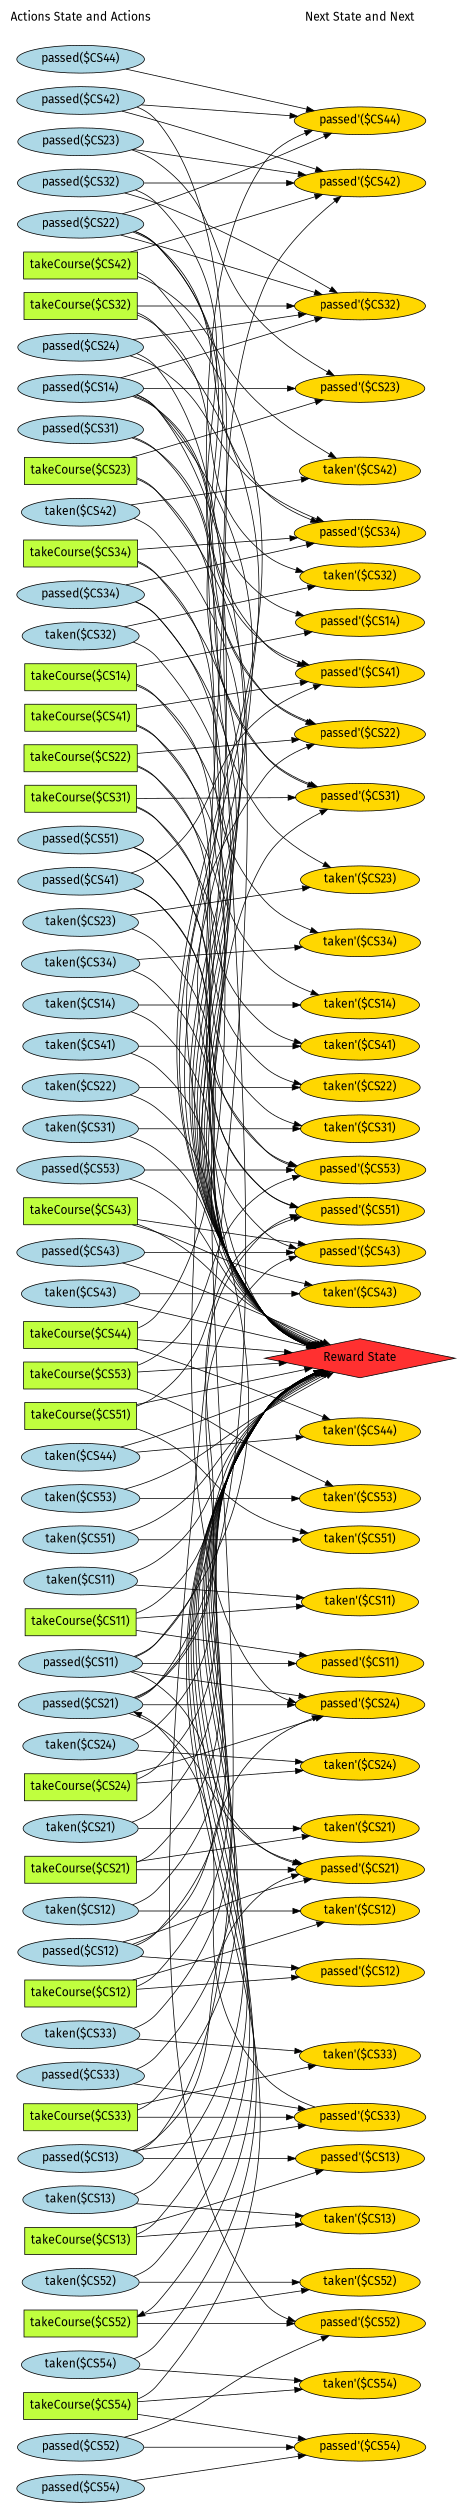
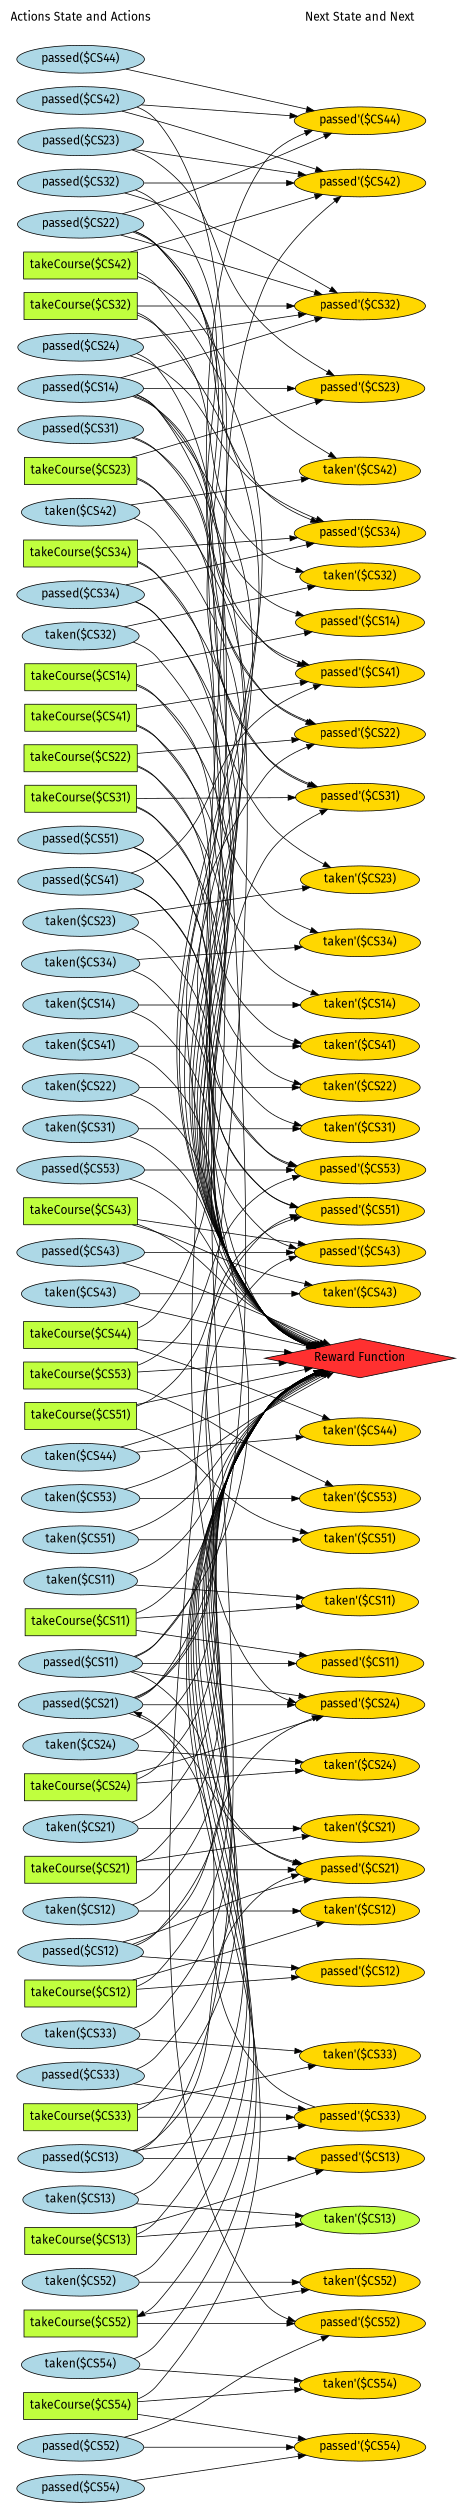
(360, 1358) -> (360, 1358)
(360, 2220) -> (360, 2220)
